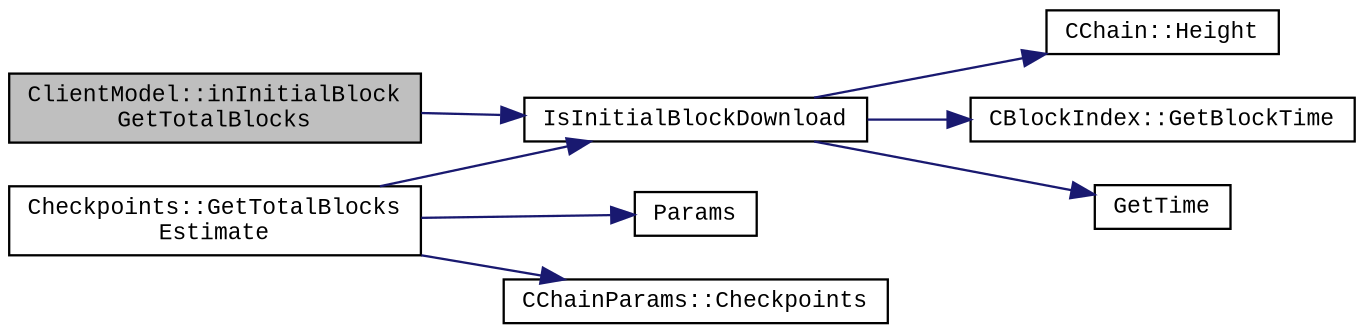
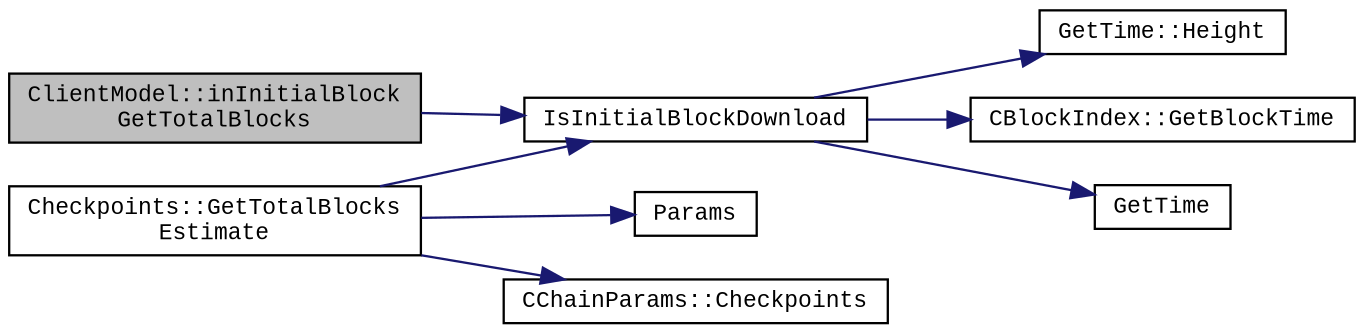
(1163, 32) -> (1163, 32)
